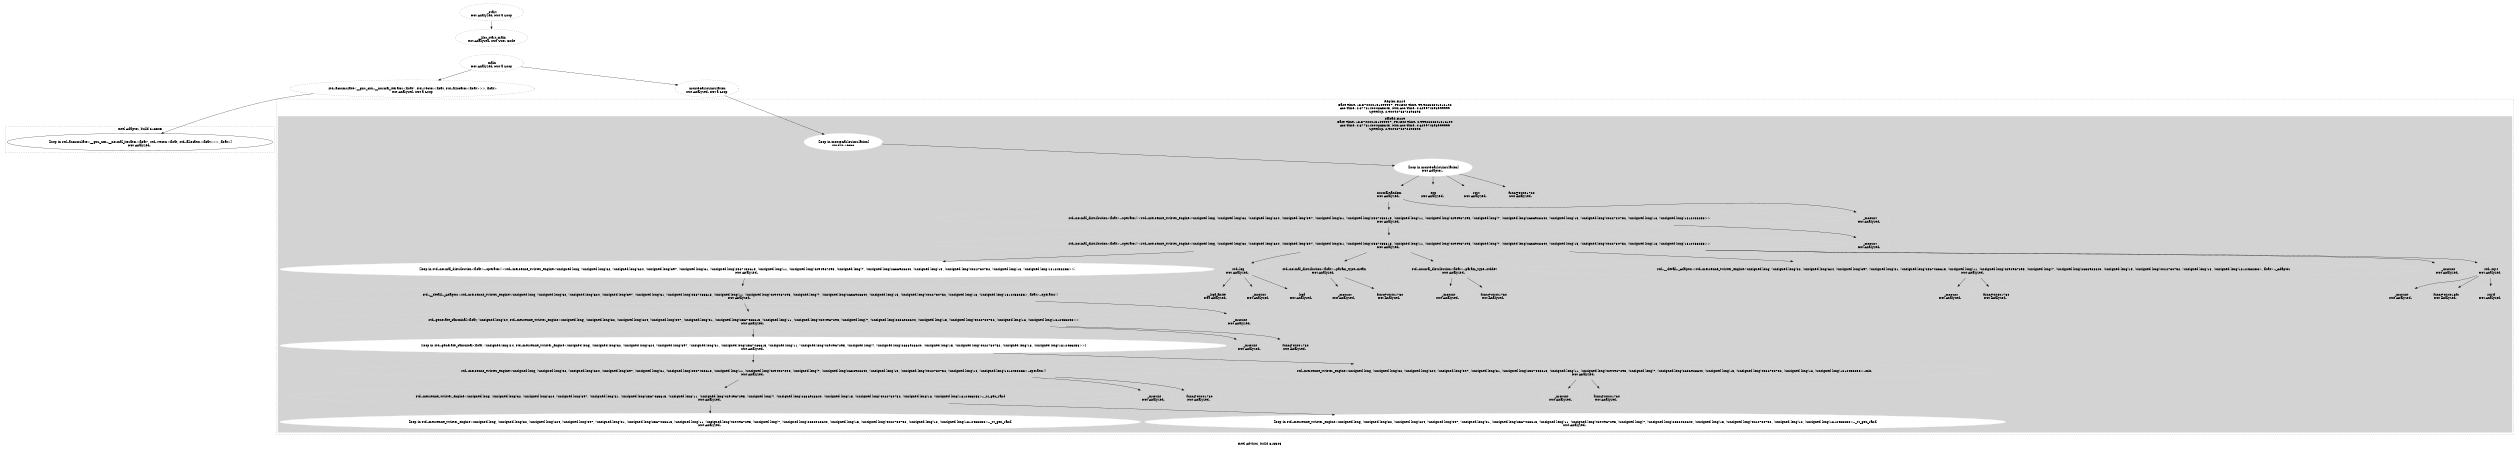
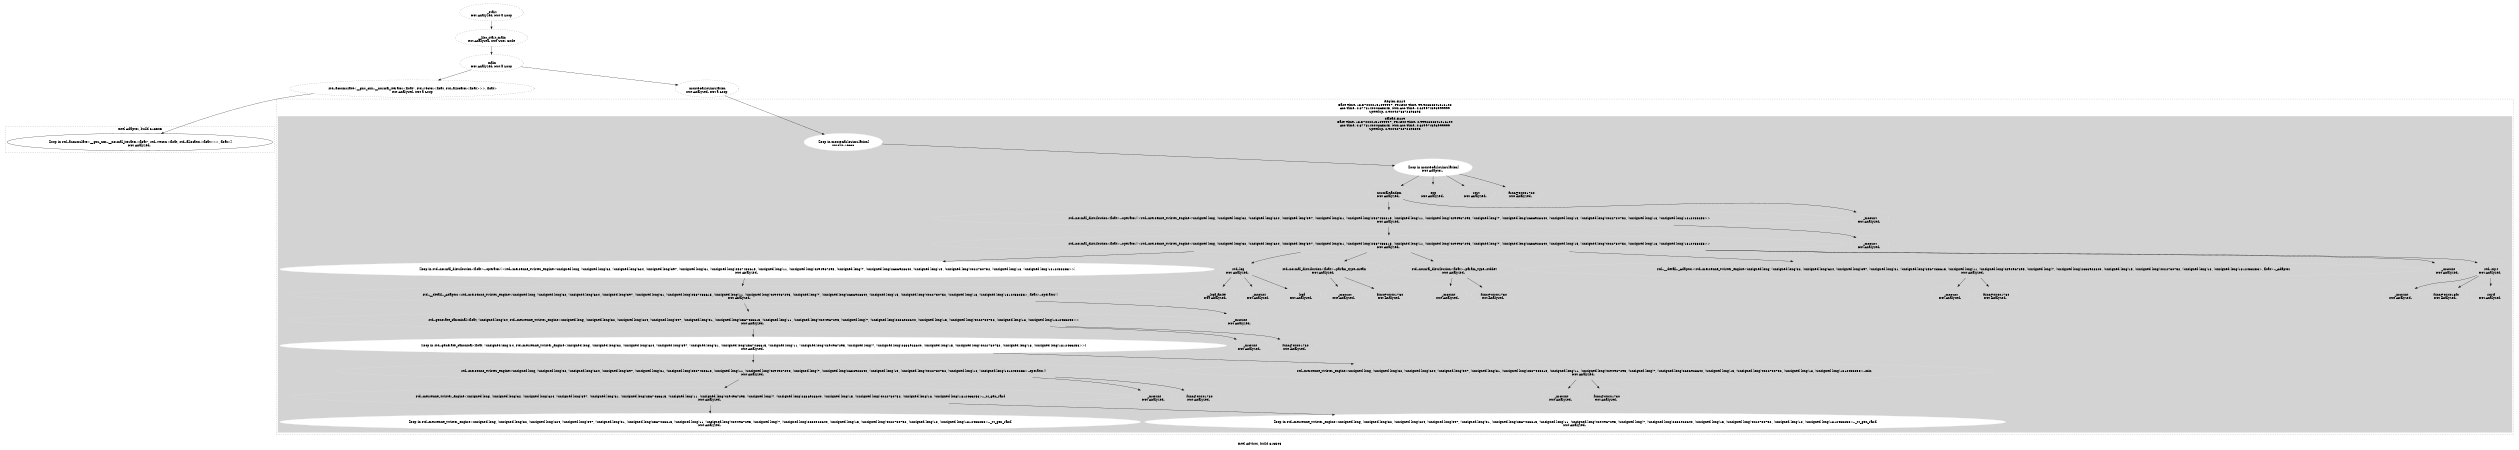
none -> (491, 49)
